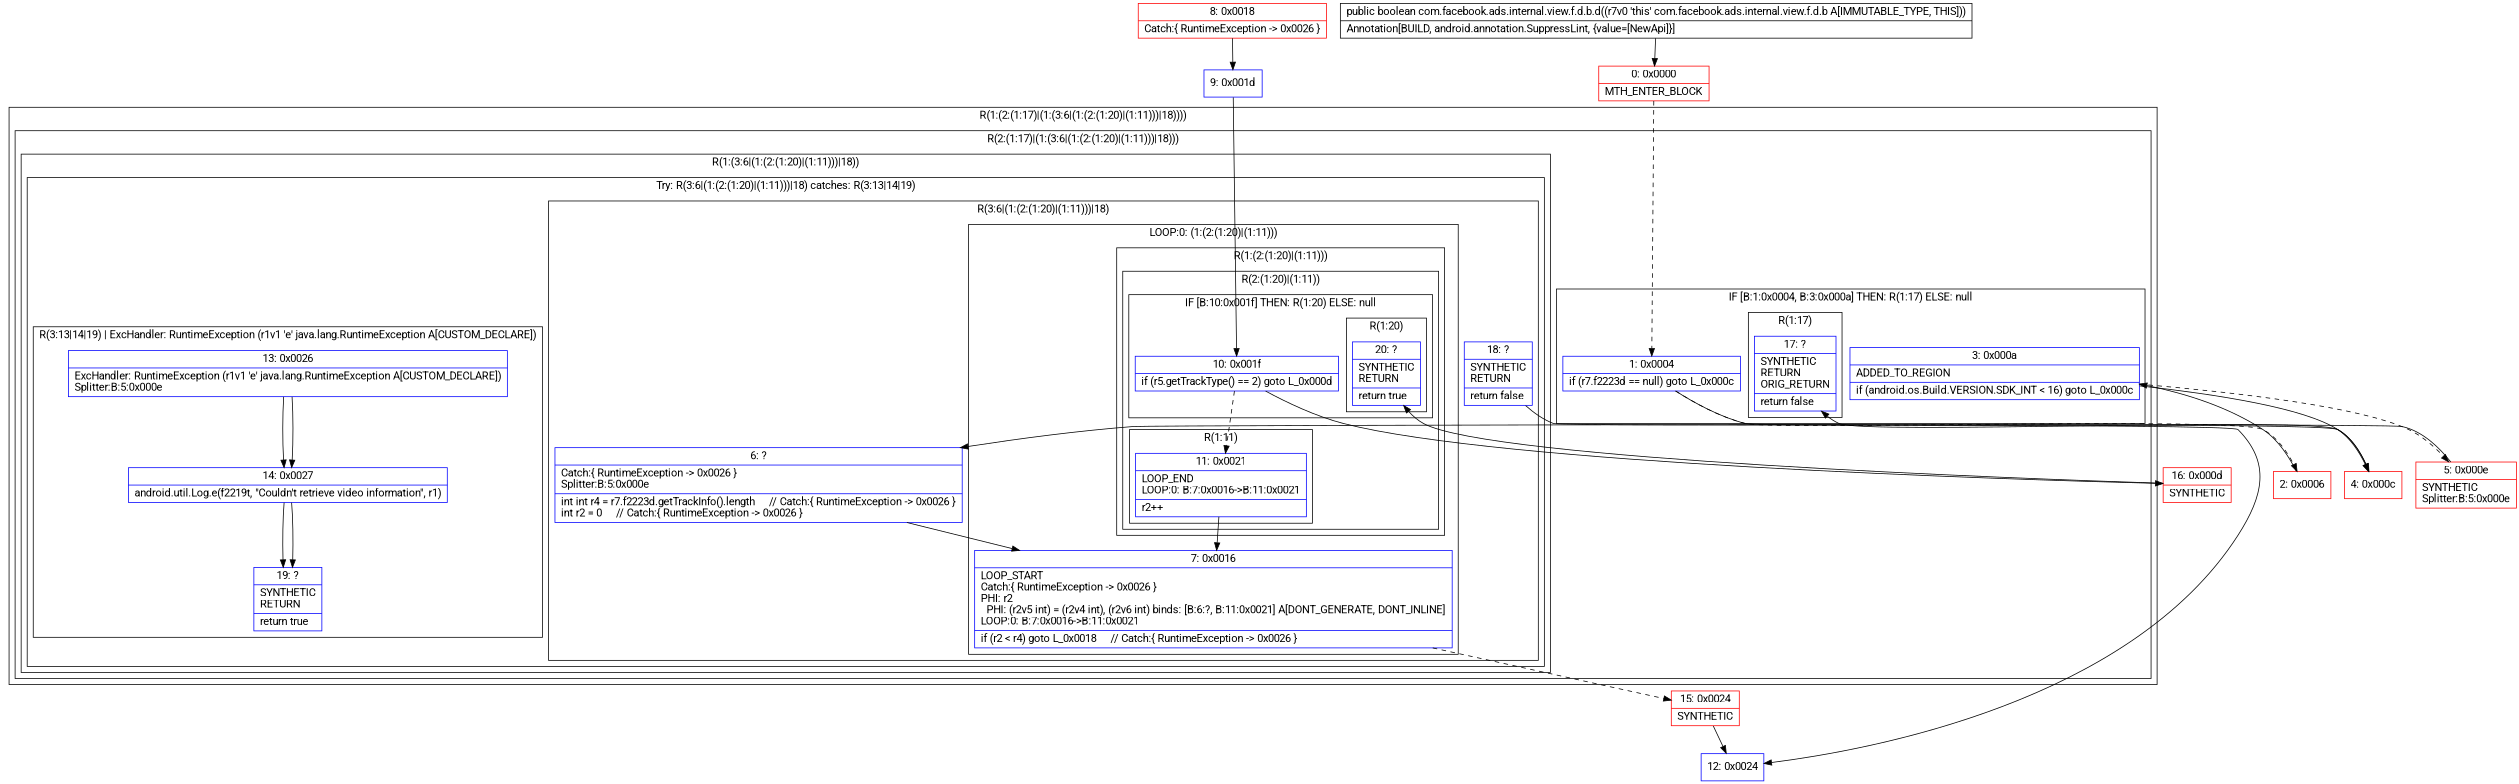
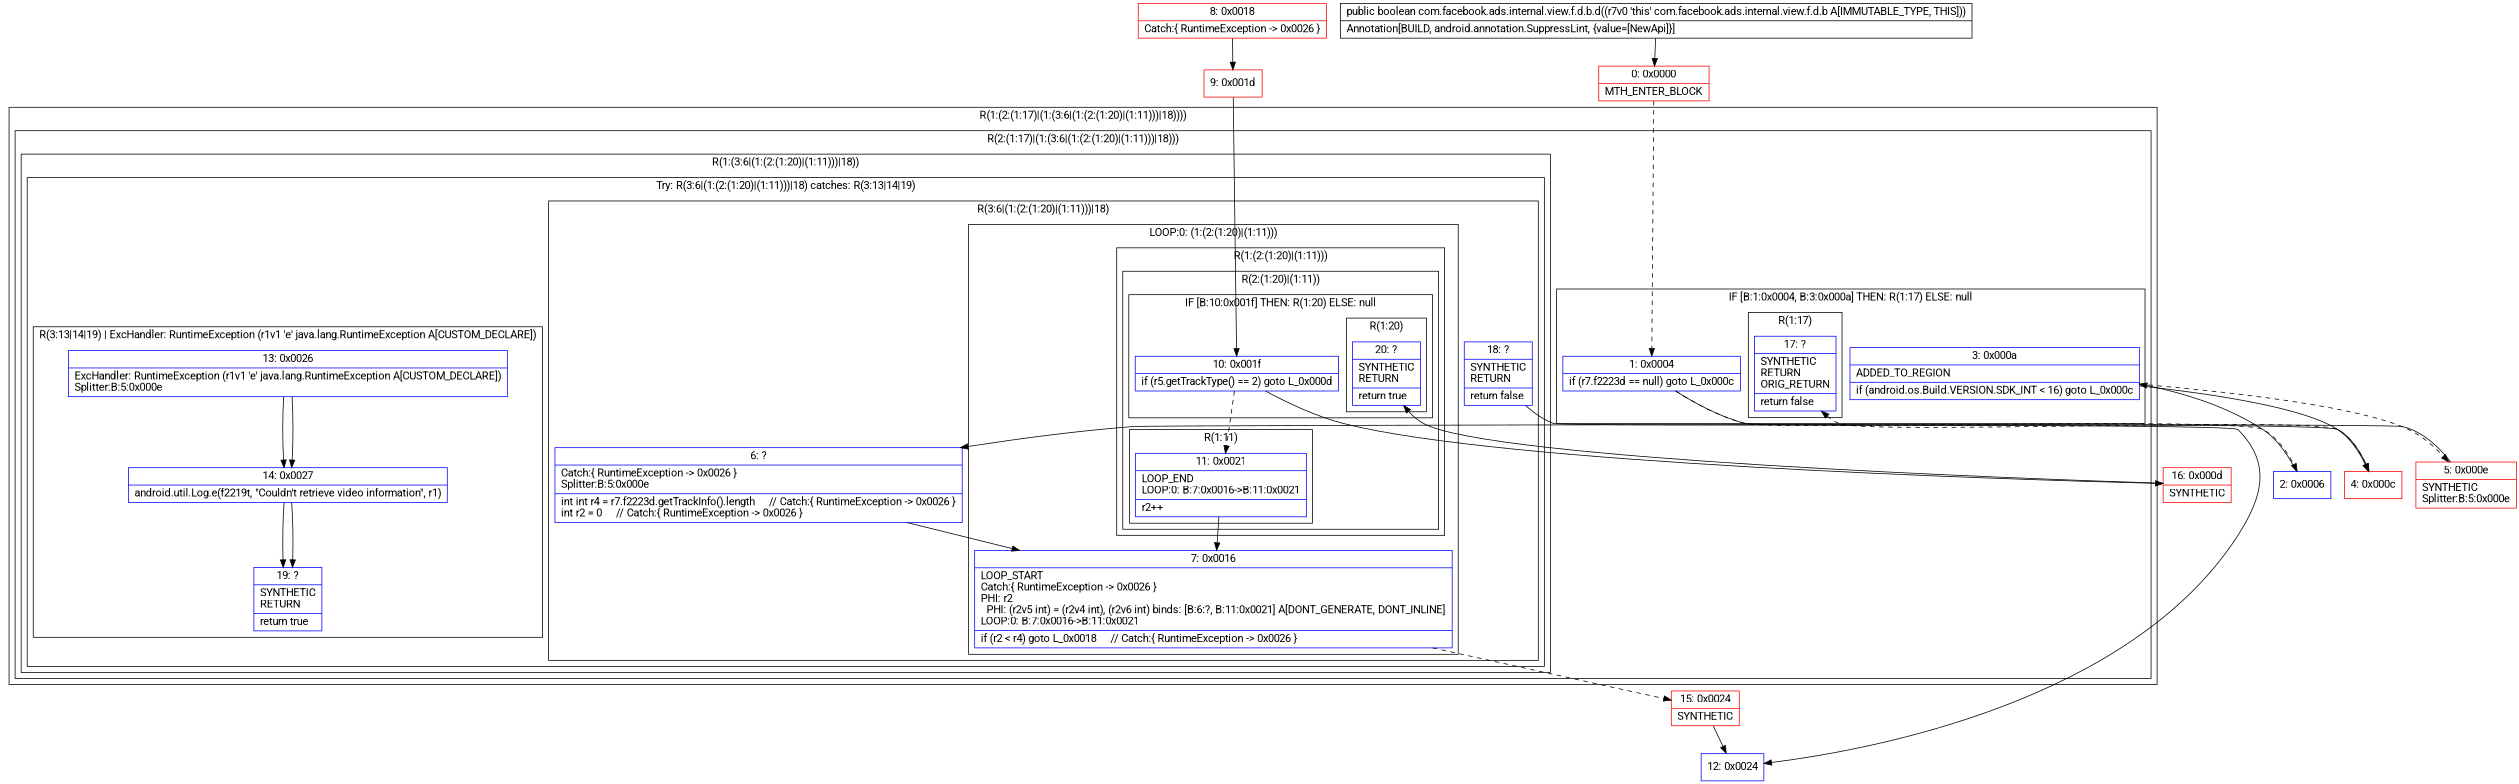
(1233, 83) -> (1233, 83)
(2108, 426) -> (2108, 426)
(2302, 485) -> (2302, 485)
